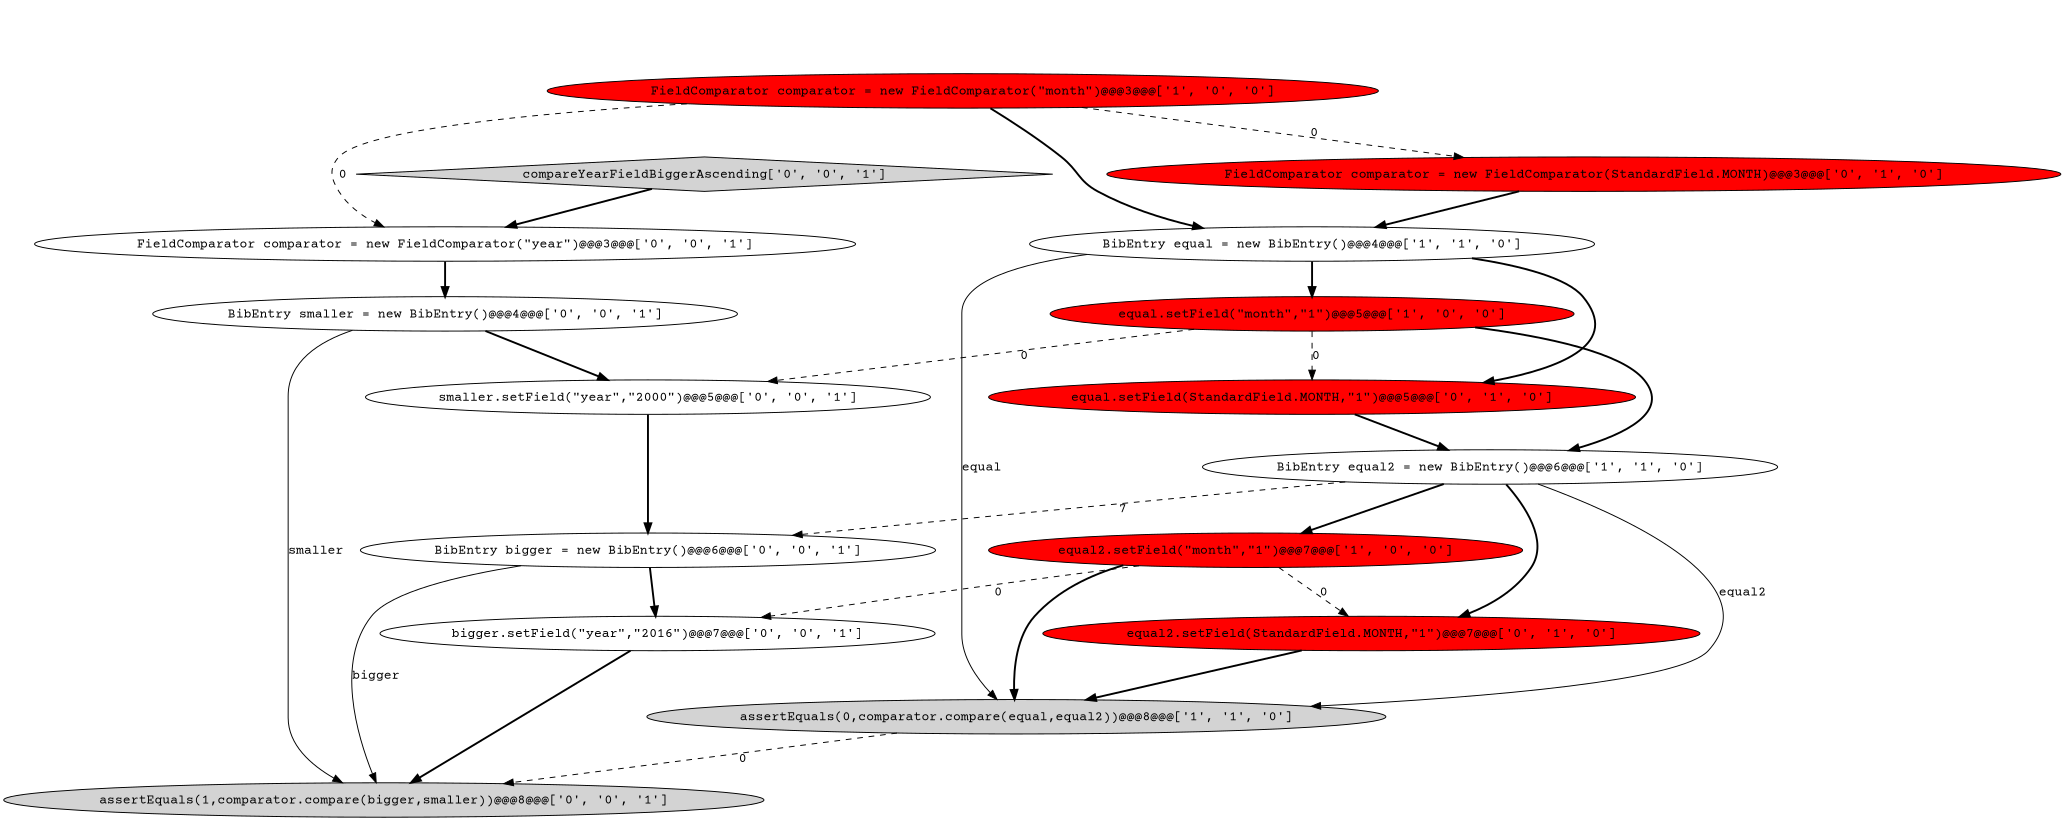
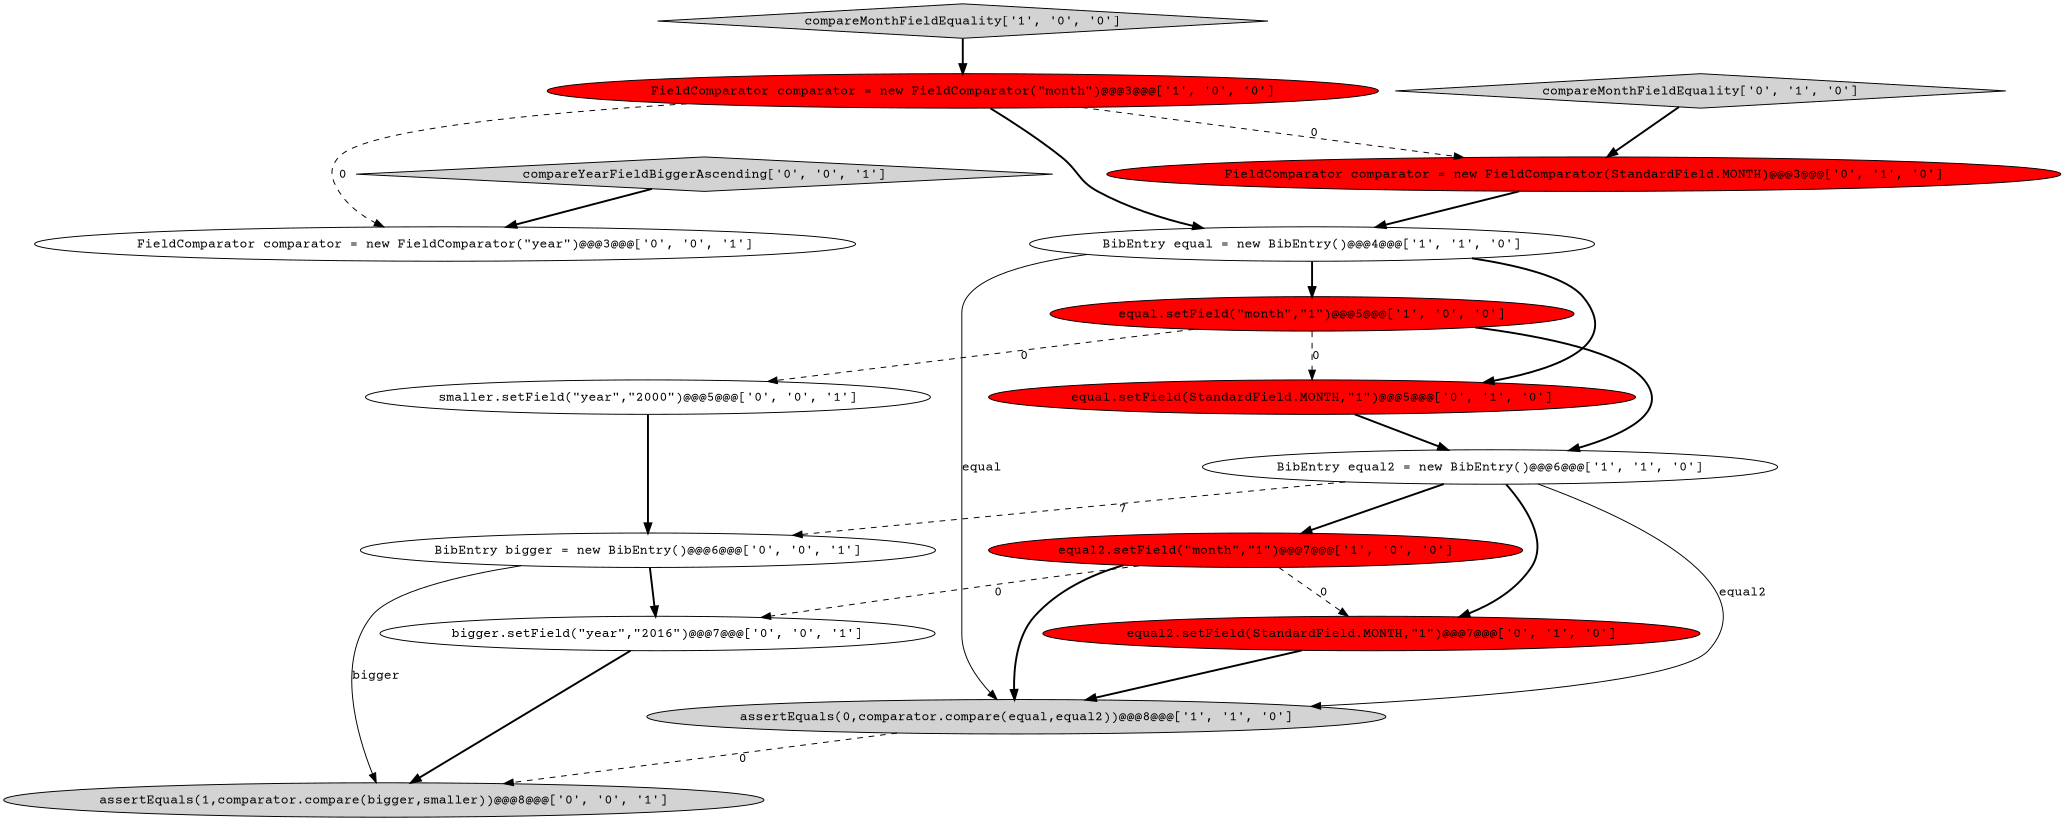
none -> (963, 21)
none -> (1701, 91)
(445, 314) -> none
